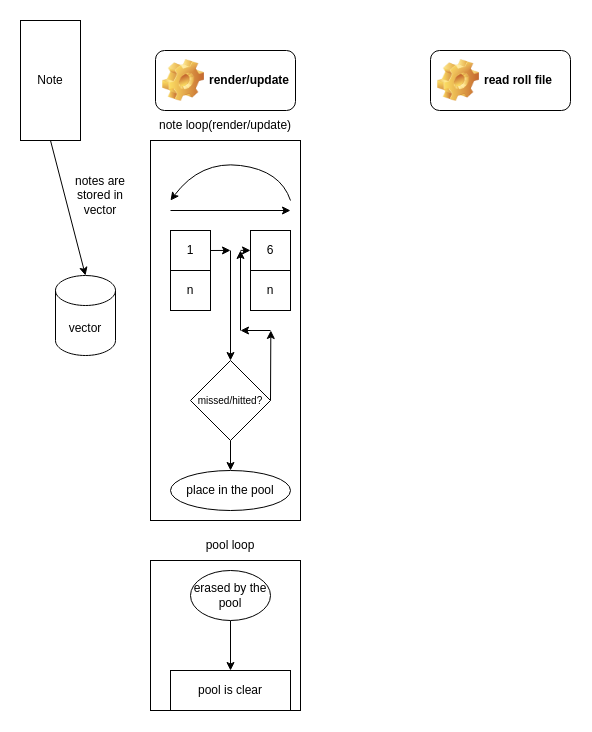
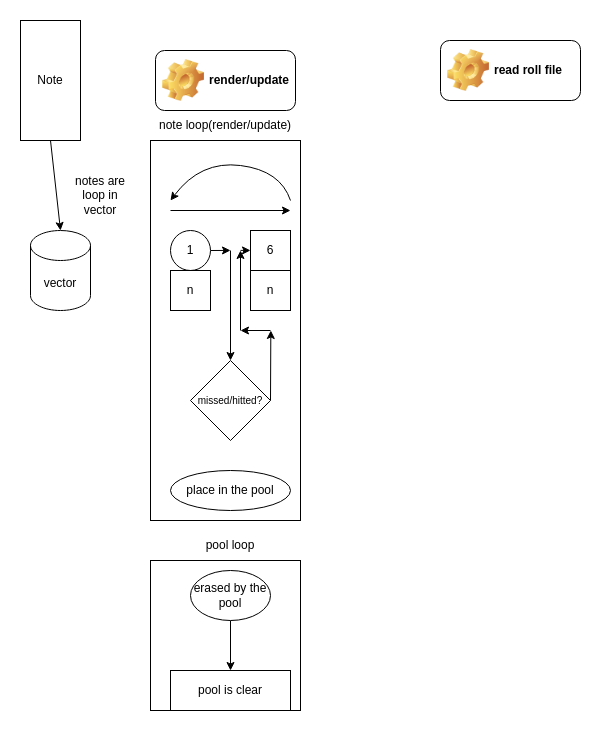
(501, 81) -> (511, 71)
(101, 196) -> (101, 196)
(191, 251) -> (191, 251)
(86, 316) -> (61, 271)
(231, 452) -> none
